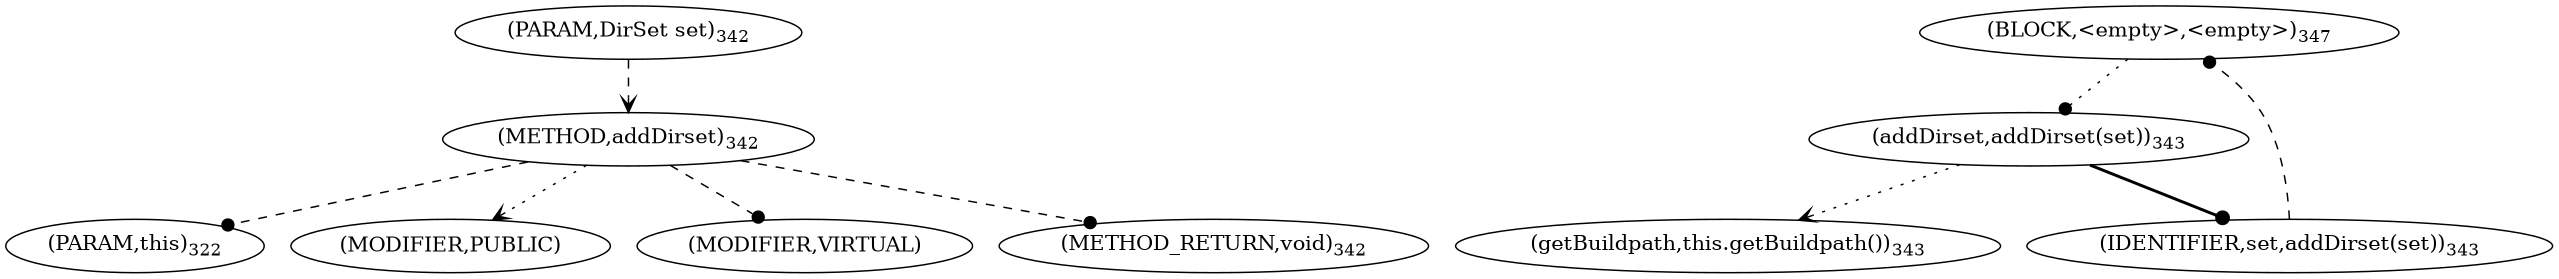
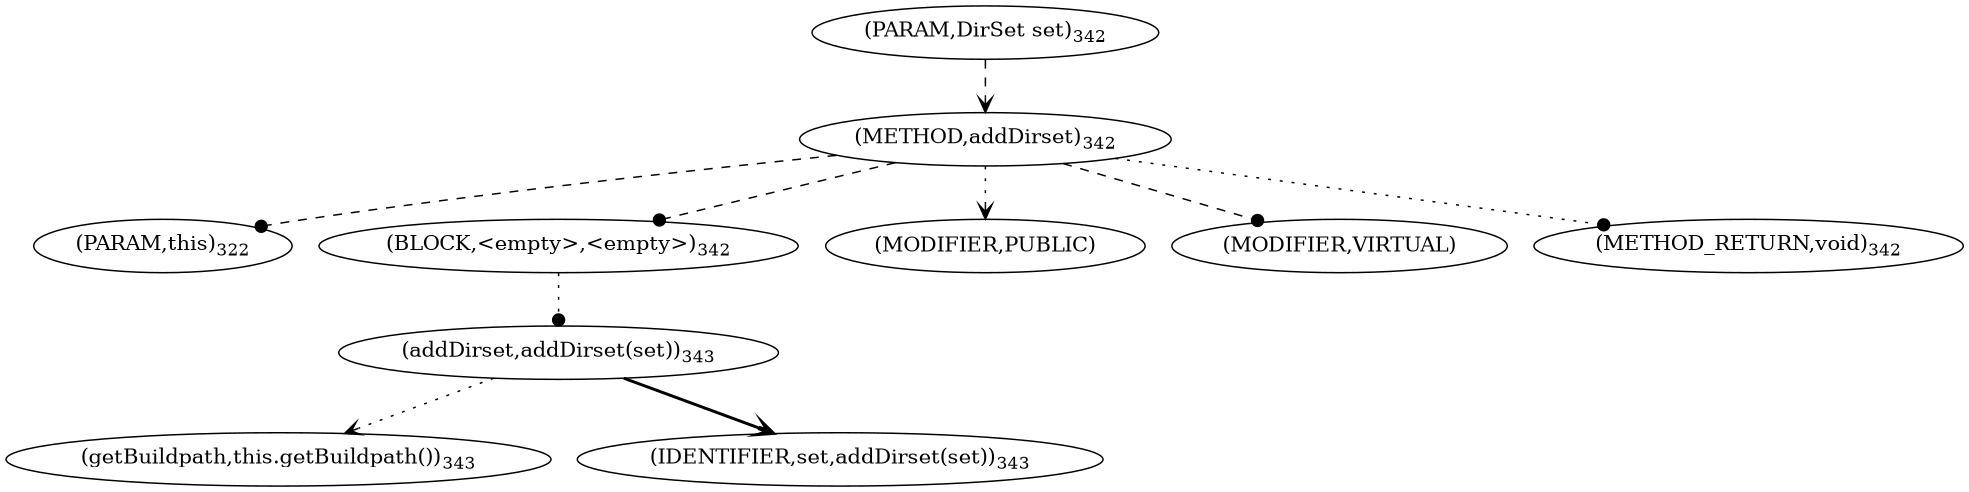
(2315, 30) -> (714, 244)
(2272, 133) -> (780, 191)
(2153, 190) -> (692, 403)
(912, 191) -> (1356, 191)
